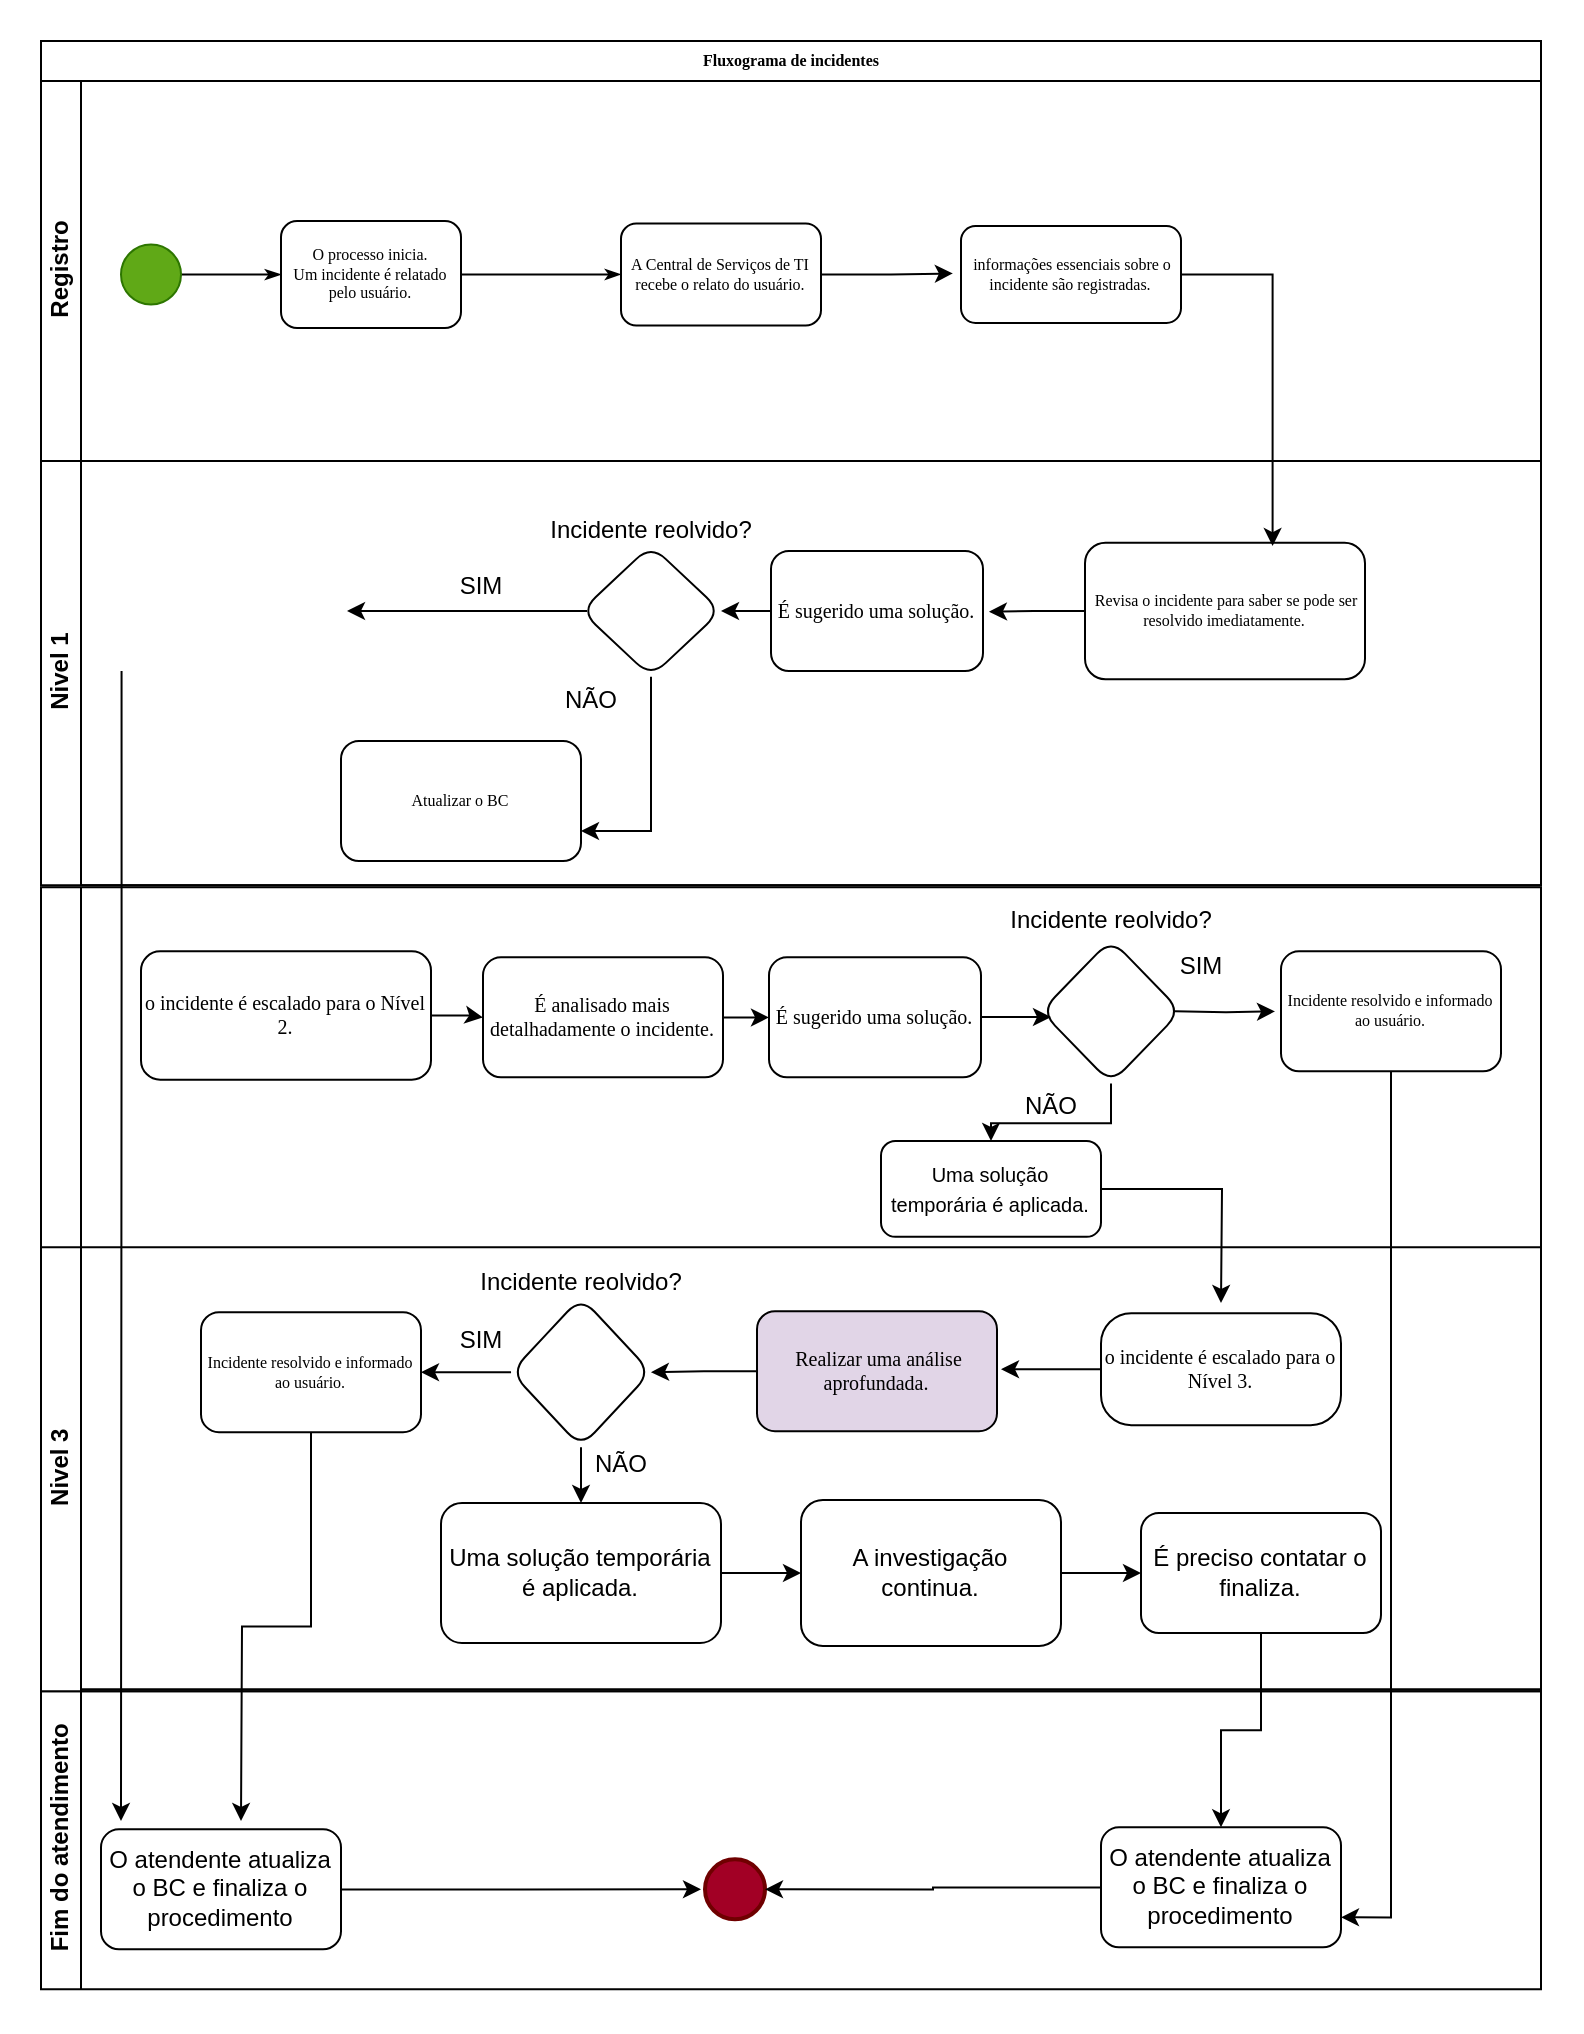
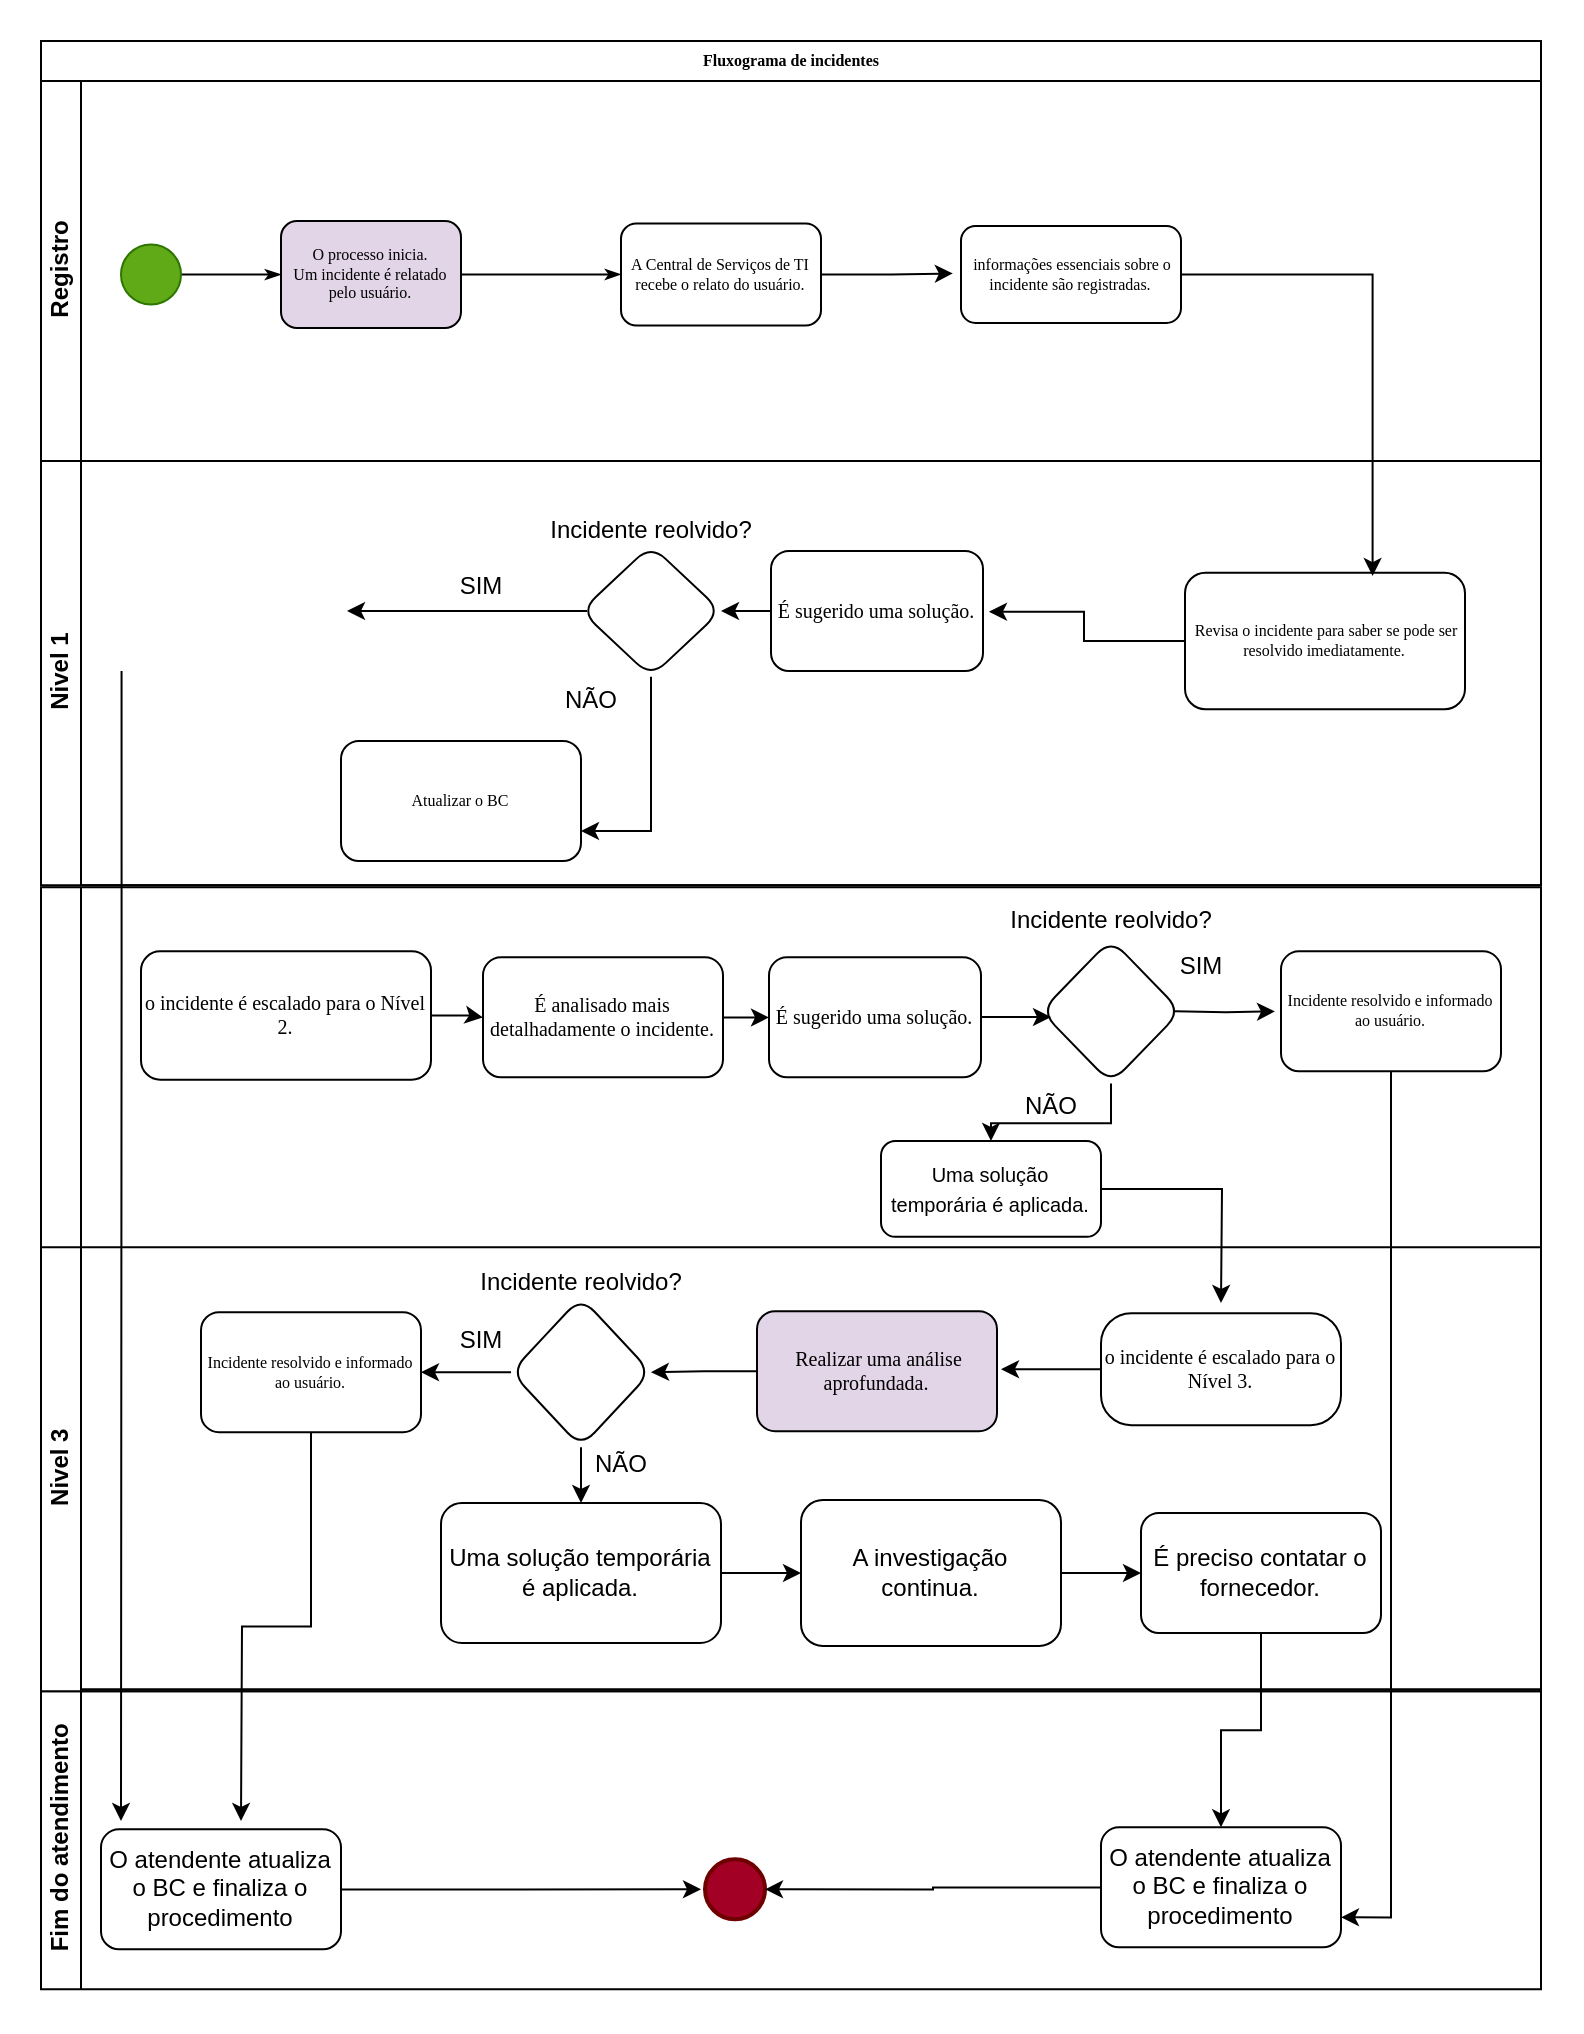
(371, 275) -> (371, 275)
(1225, 611) -> (1325, 641)
(1261, 1573) -> (1261, 1573)
